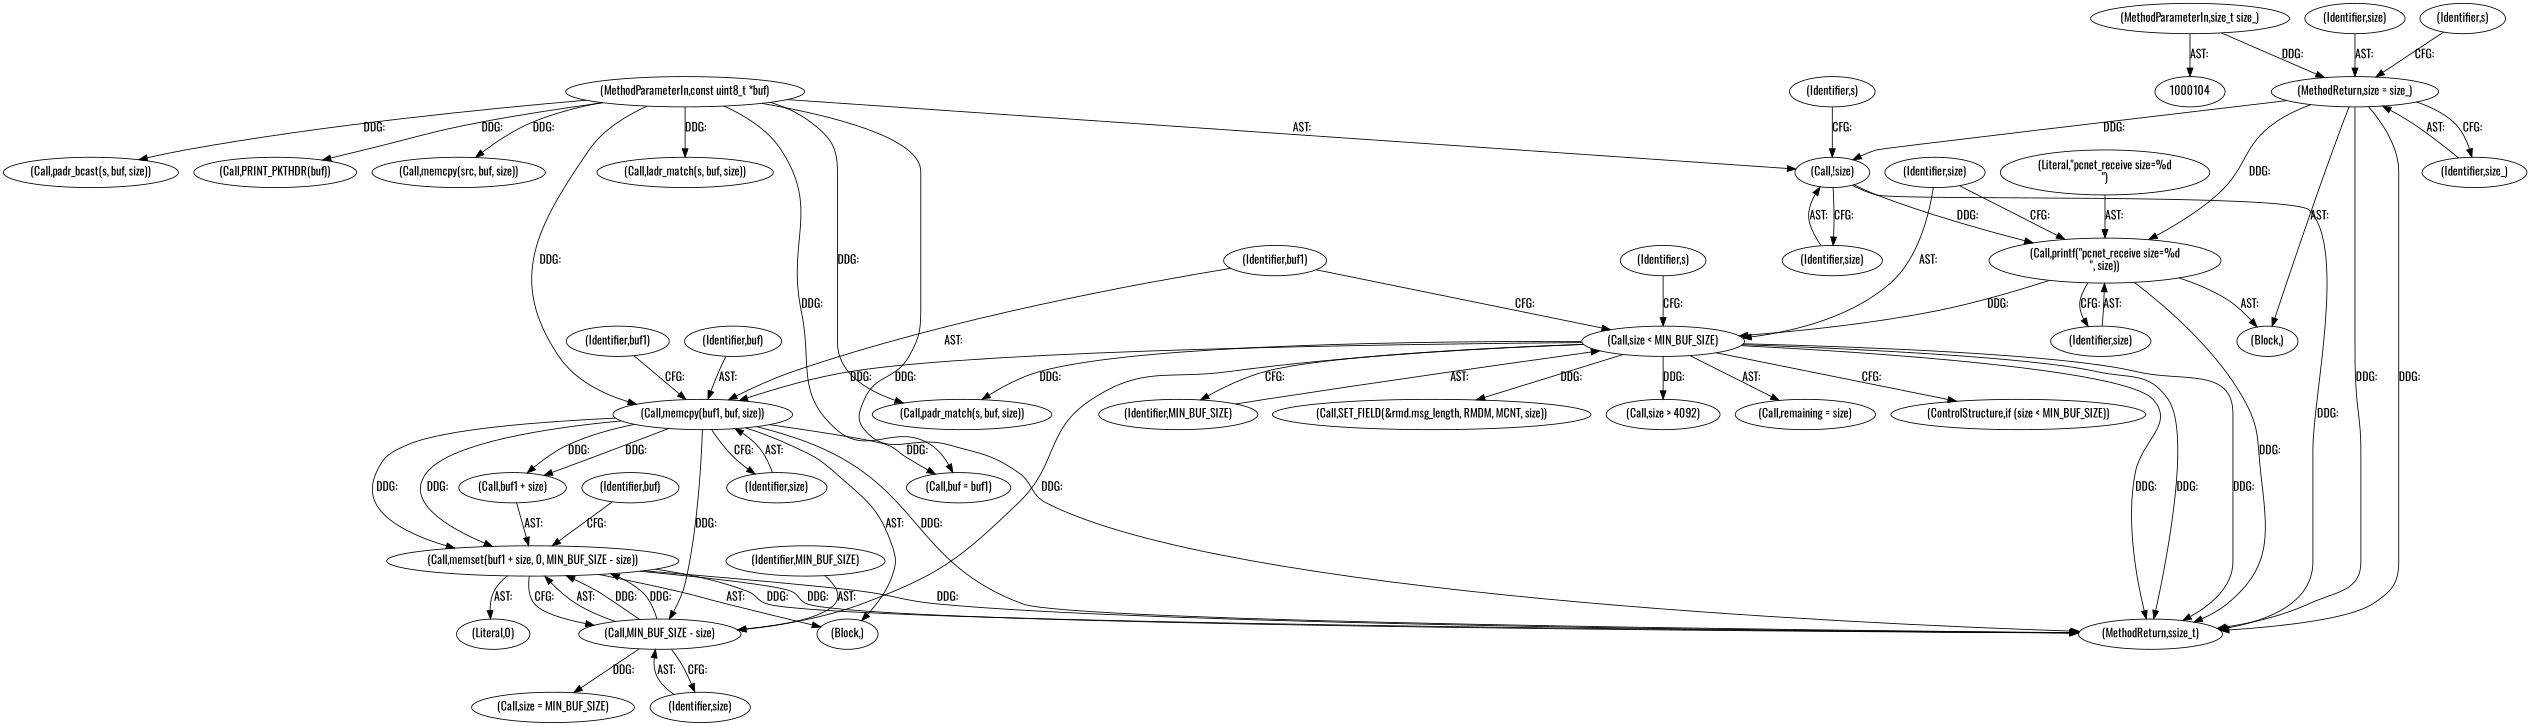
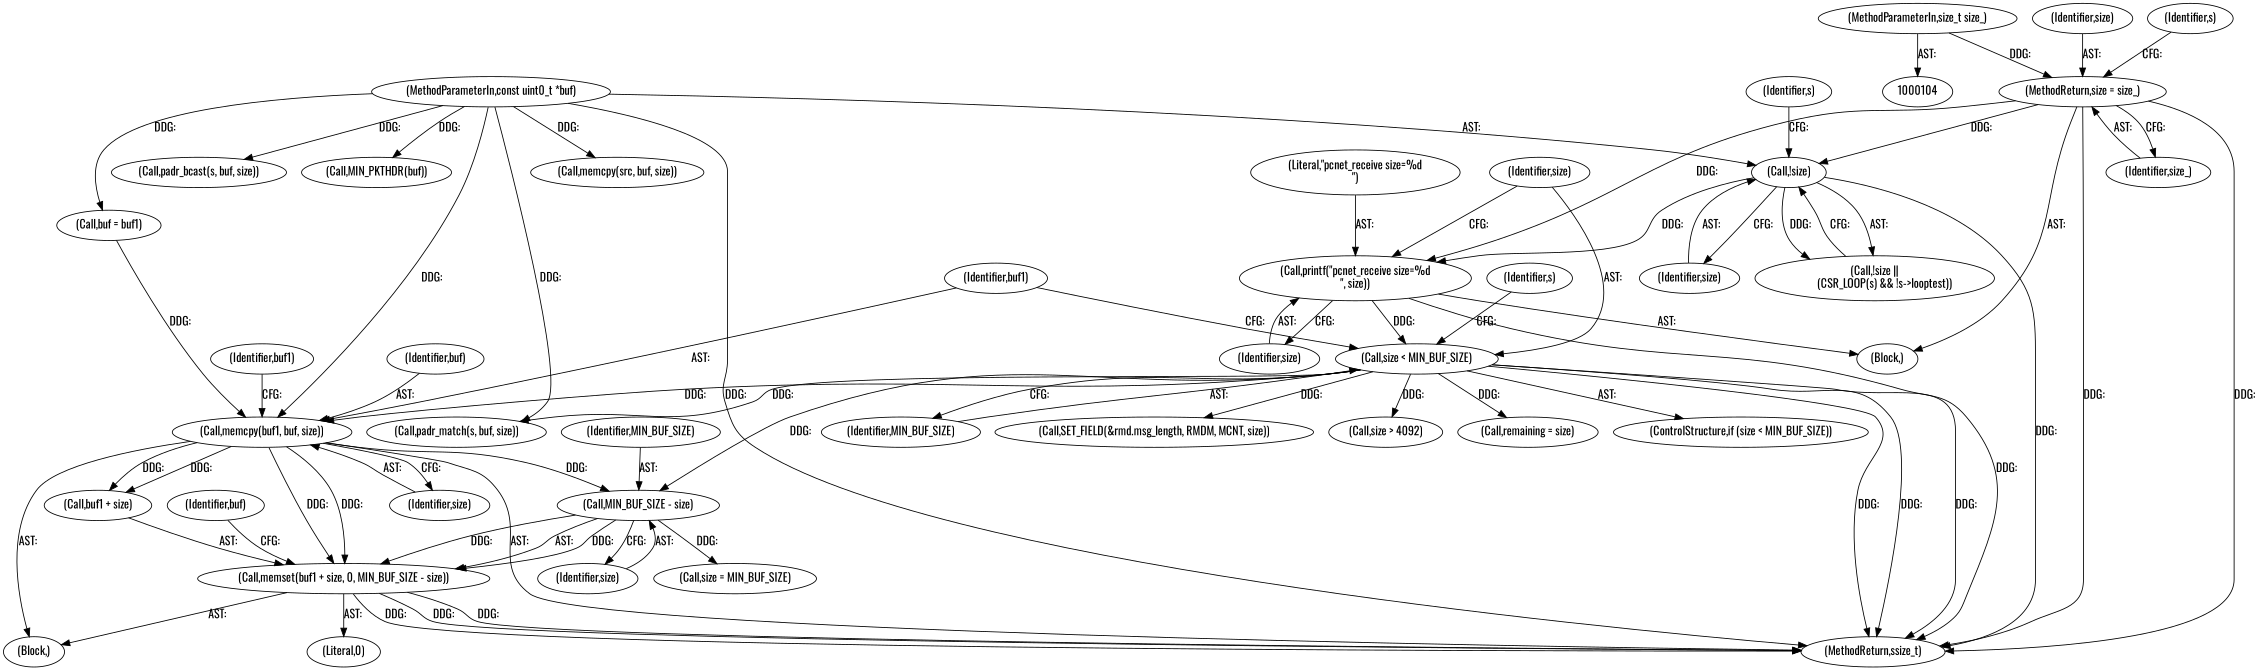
(685, 92) -> (491, 92)
(275, 172) -> (377, 172)
(685, 172) -> none
none -> (1875, 278)
(1753, 378) -> (1491, 396)
(1873, 378) -> (1608, 396)
(832, 434) -> (171, 331)
(933, 524) -> (521, 542)
(545, 611) -> none
